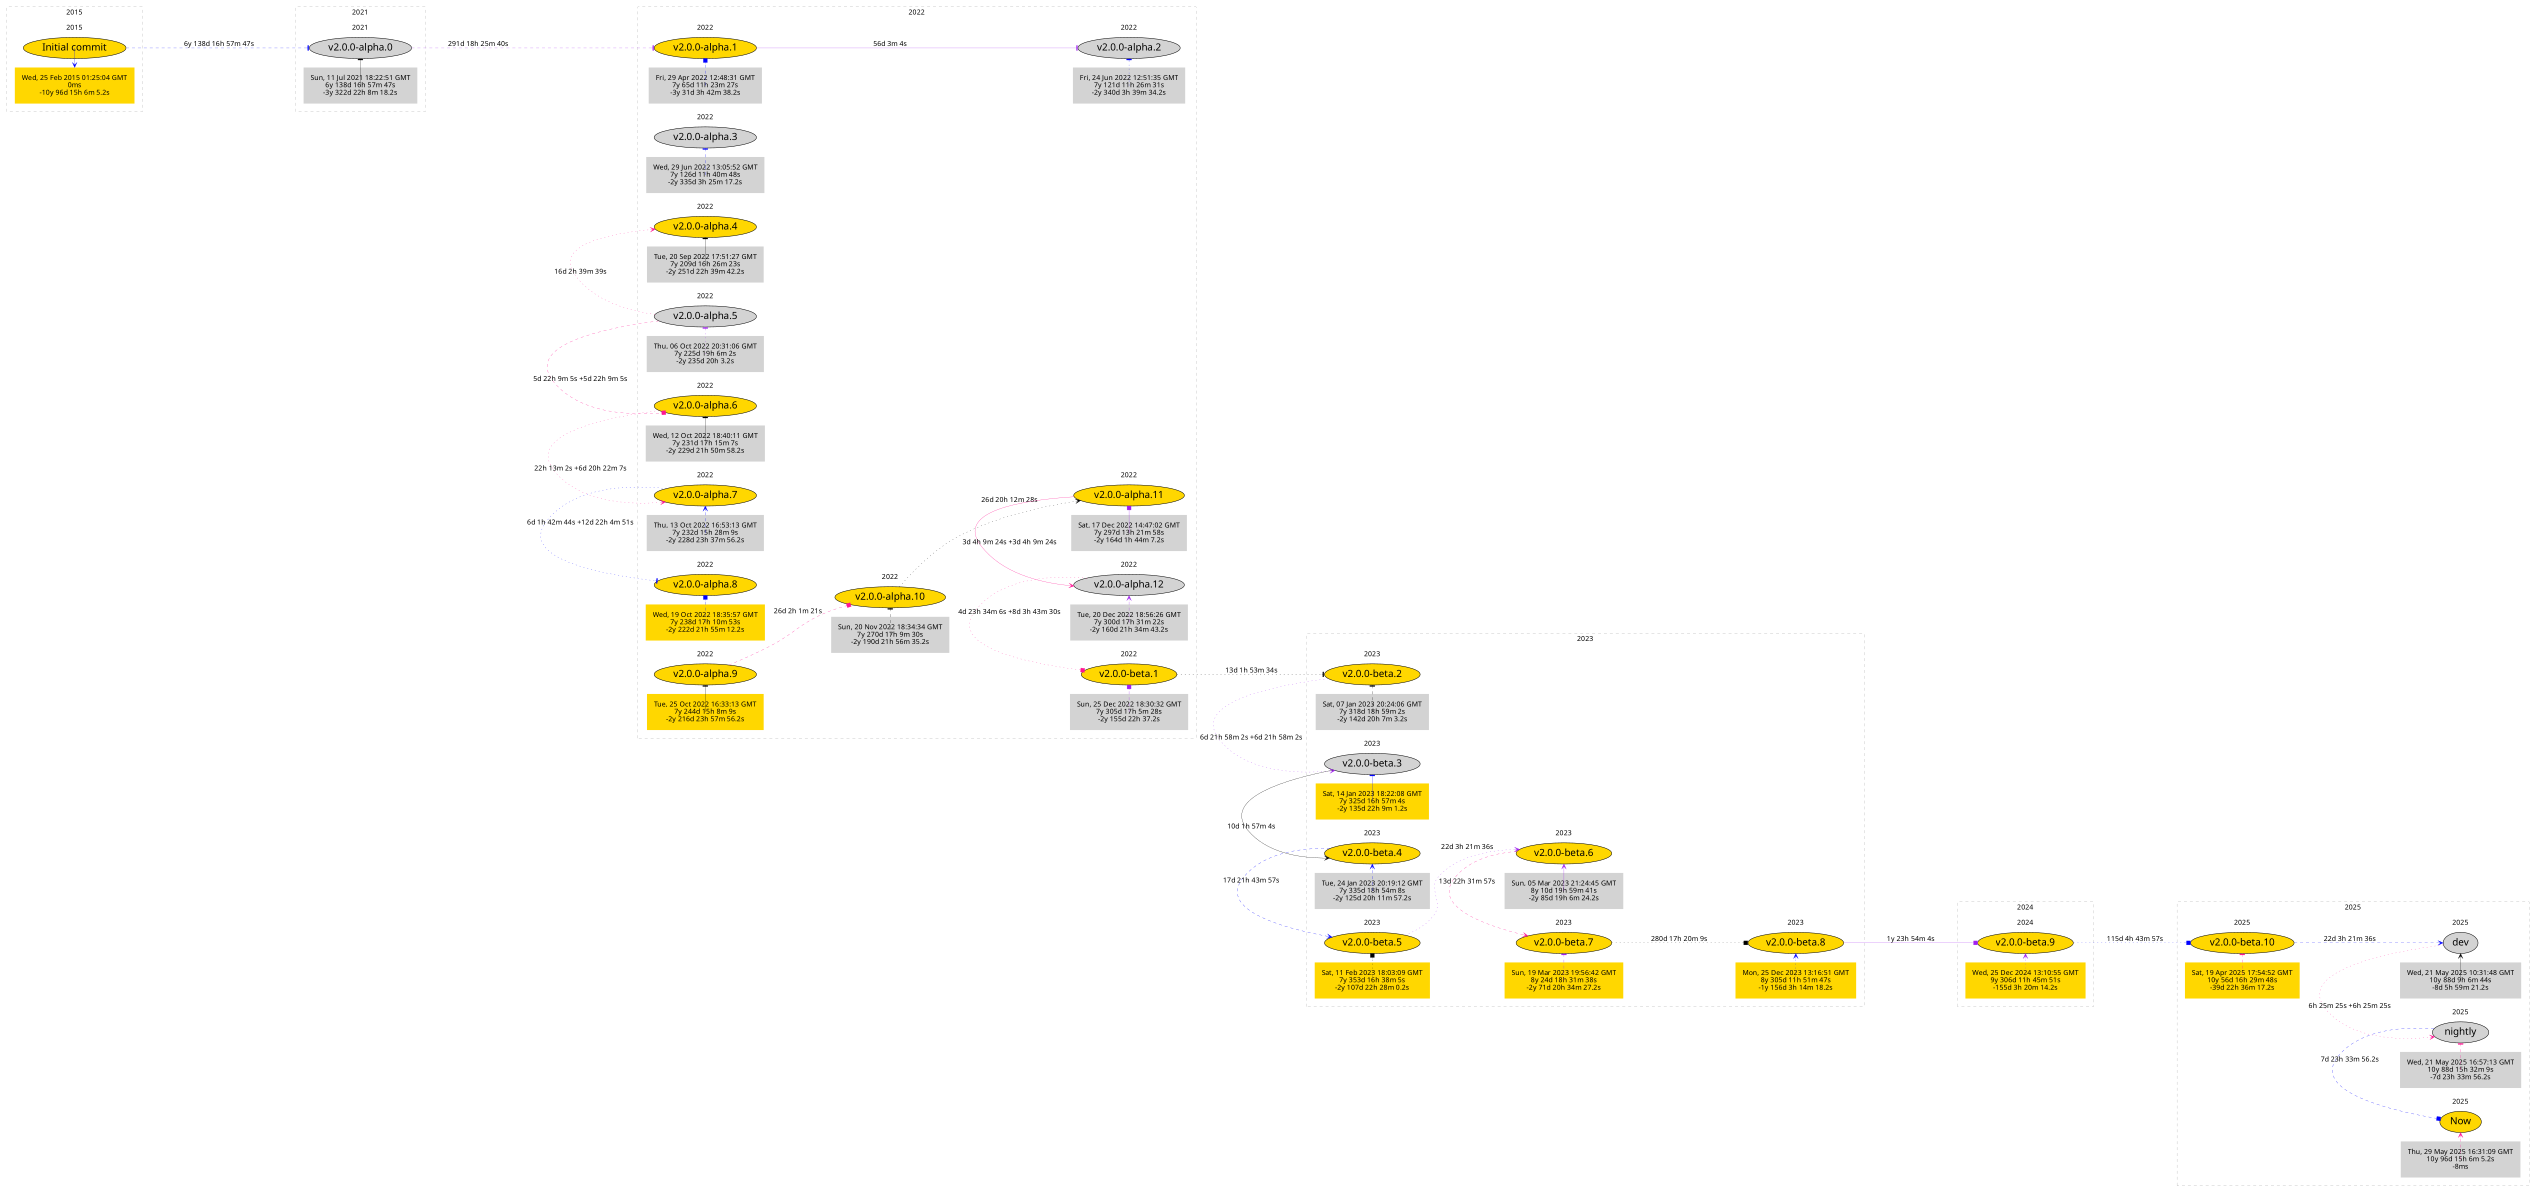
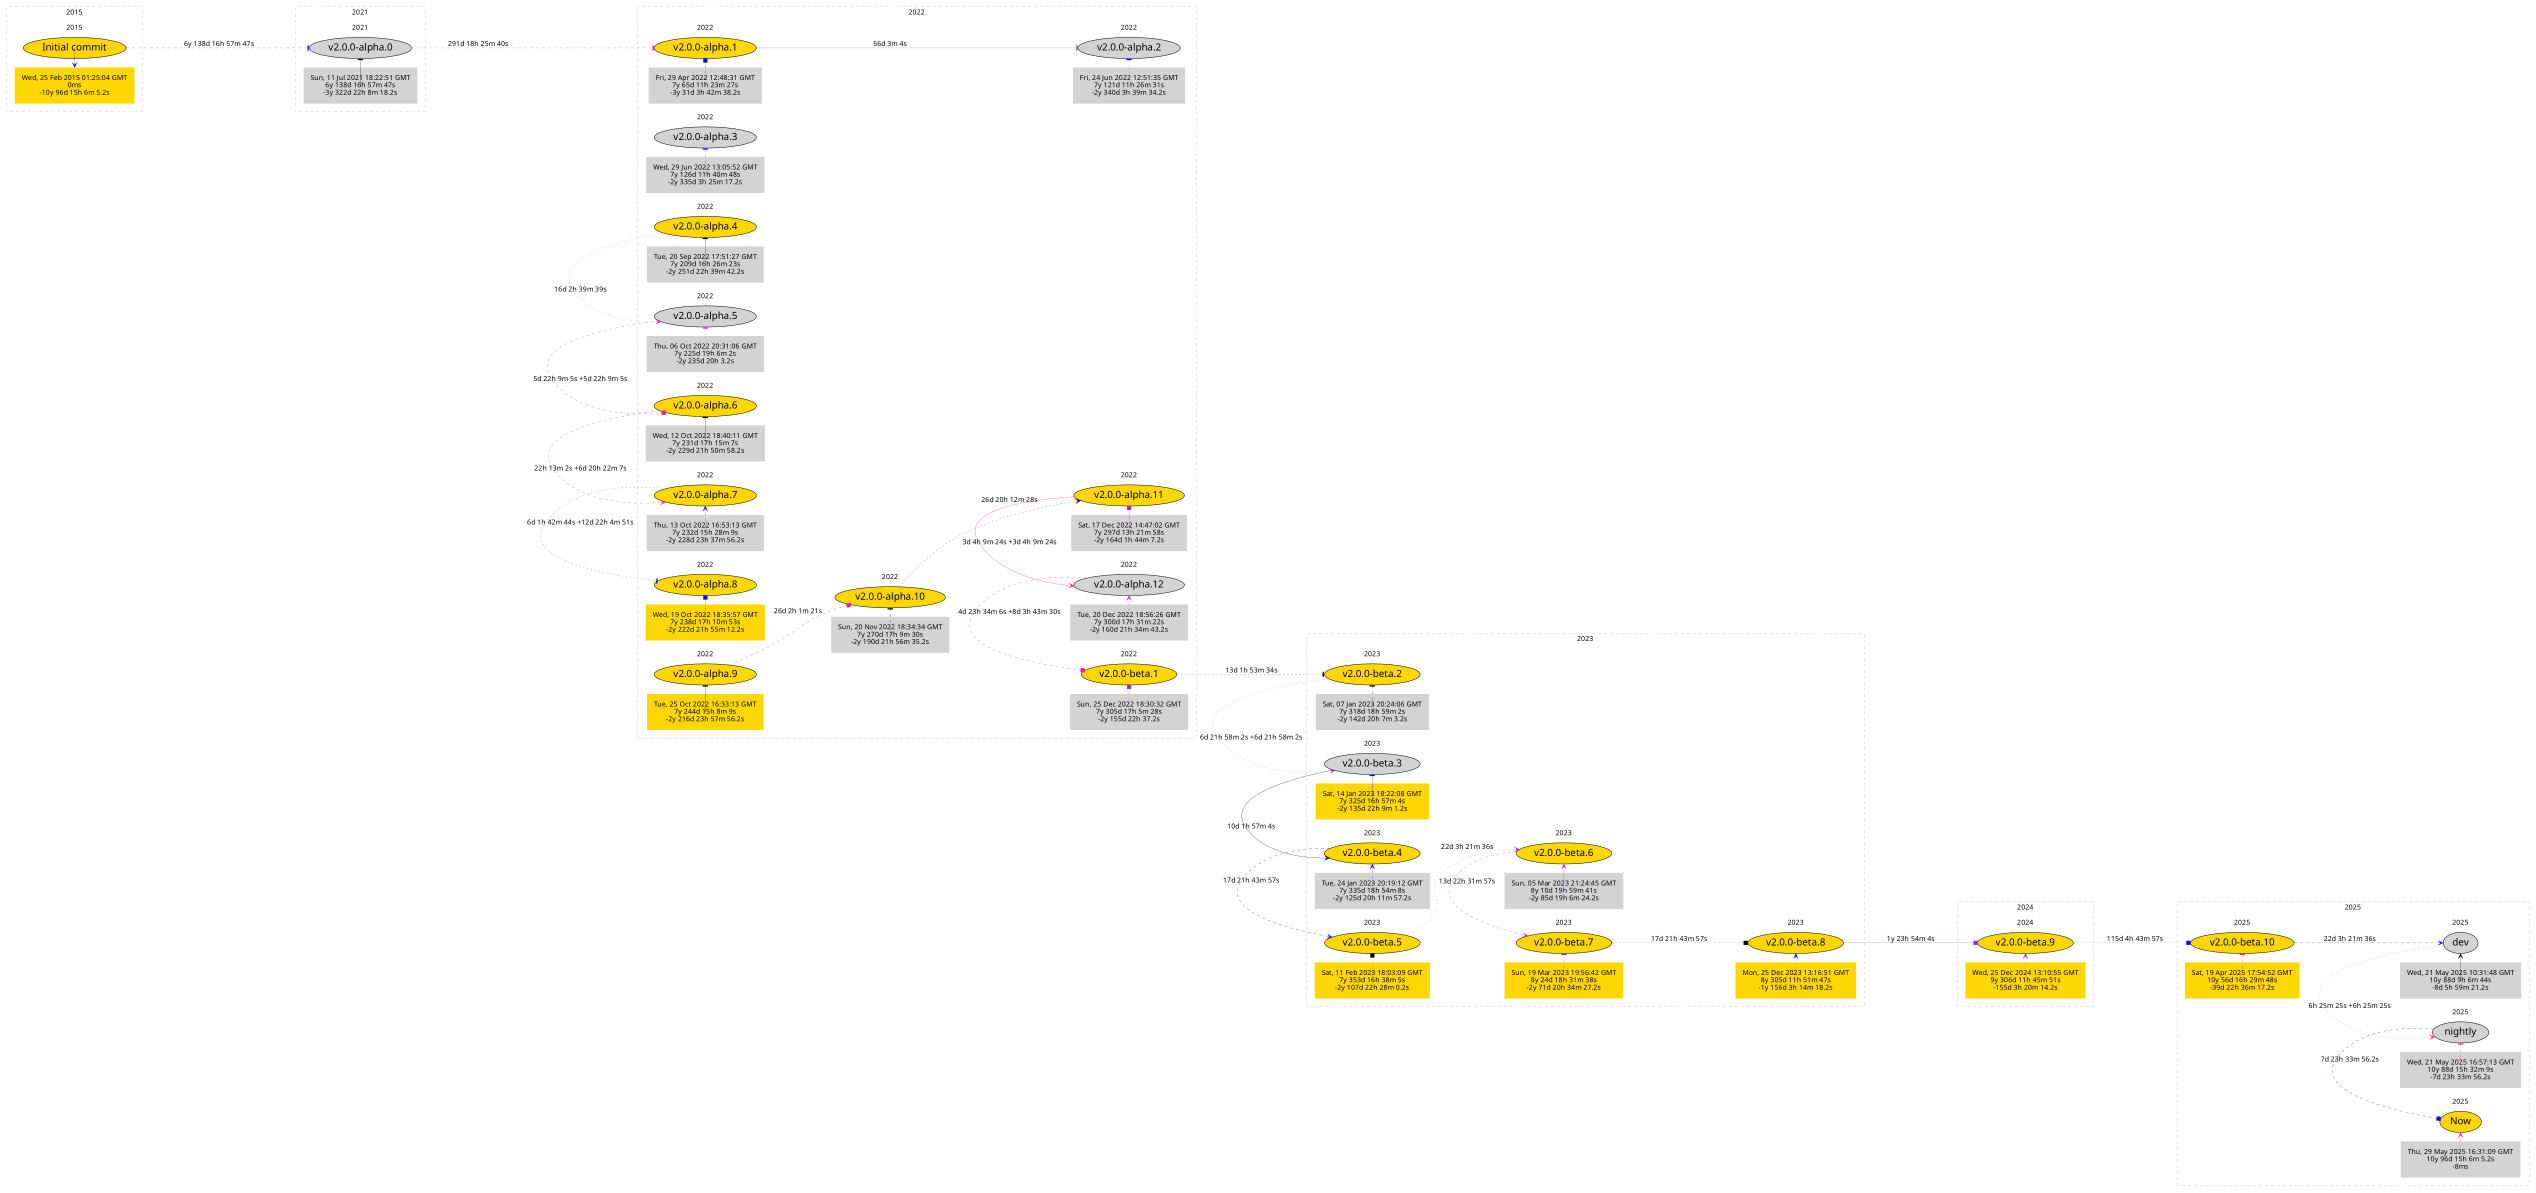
(572, 269) -> (570, 276)
(549, 459) -> (549, 459)
(971, 619) -> (971, 619)
(1679, 939) -> (1679, 939)
